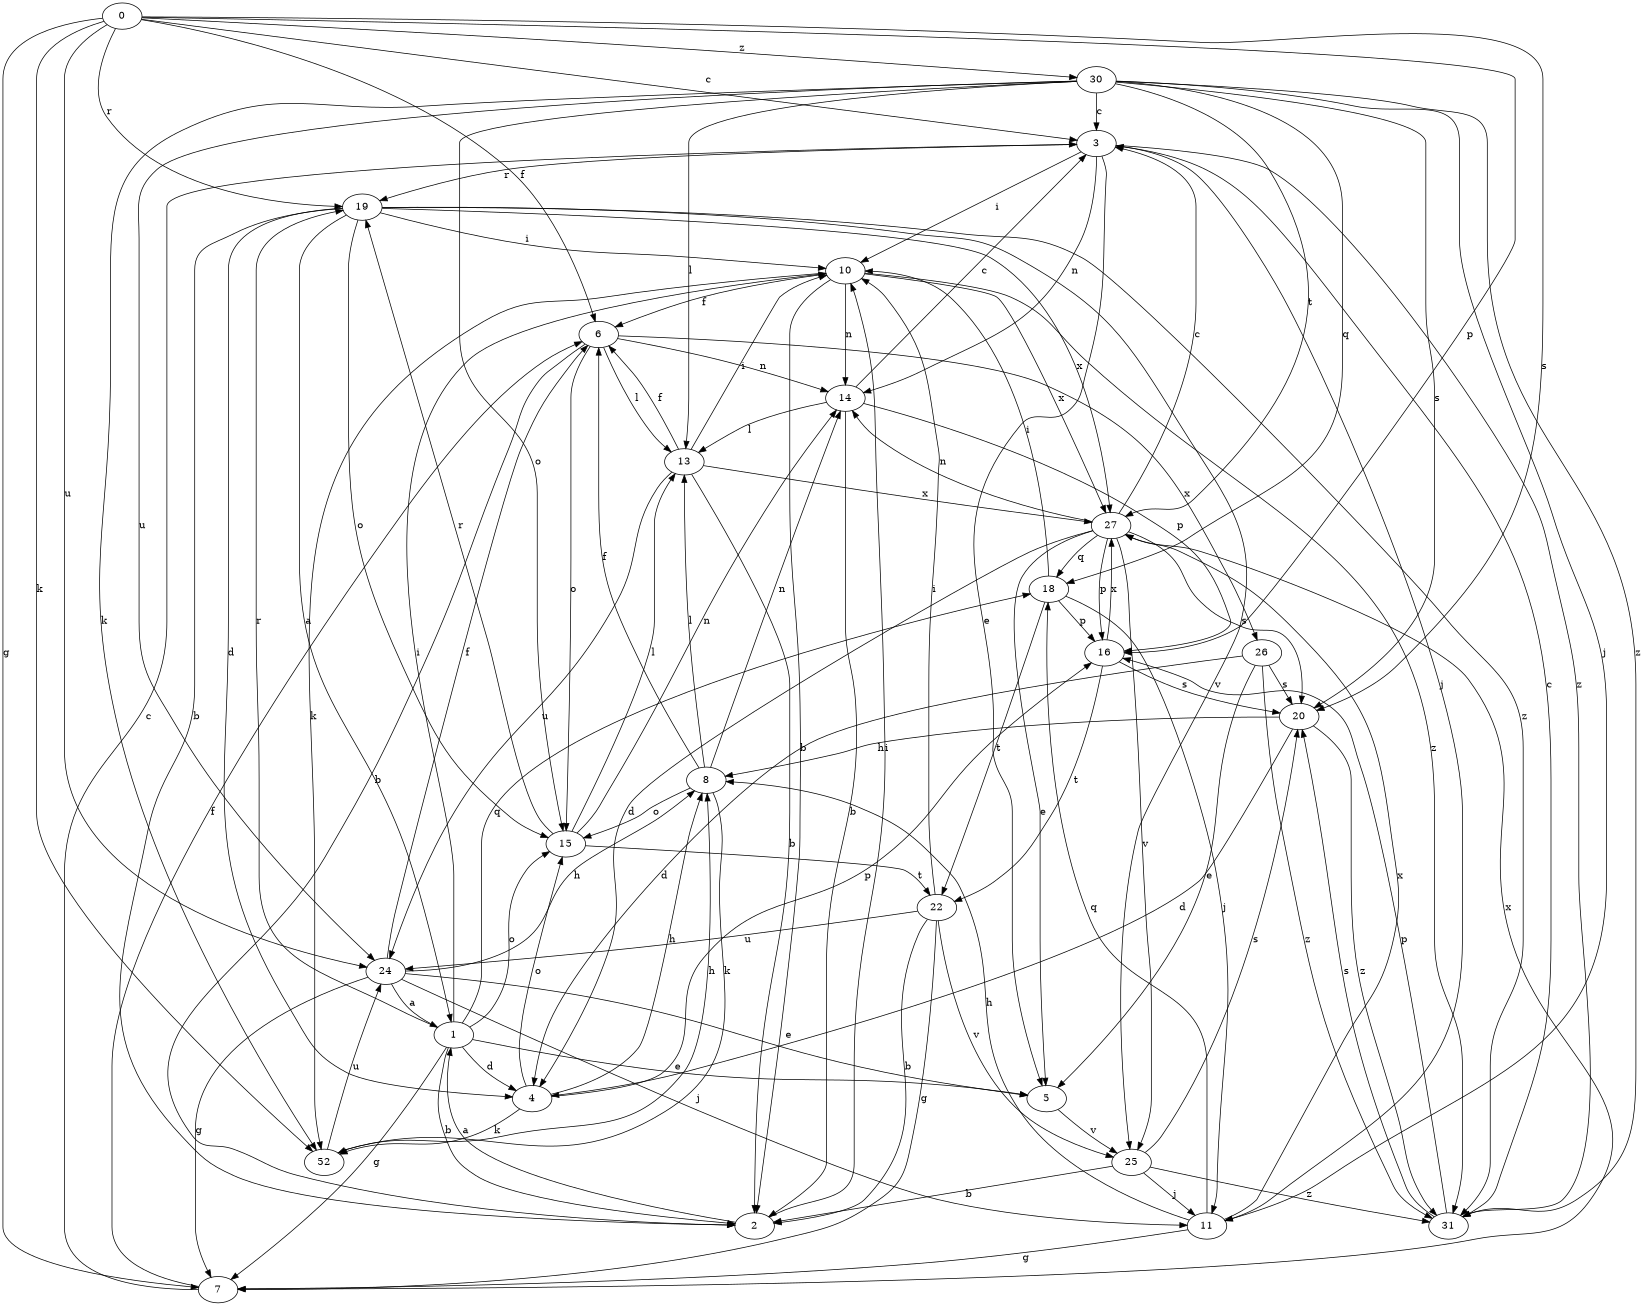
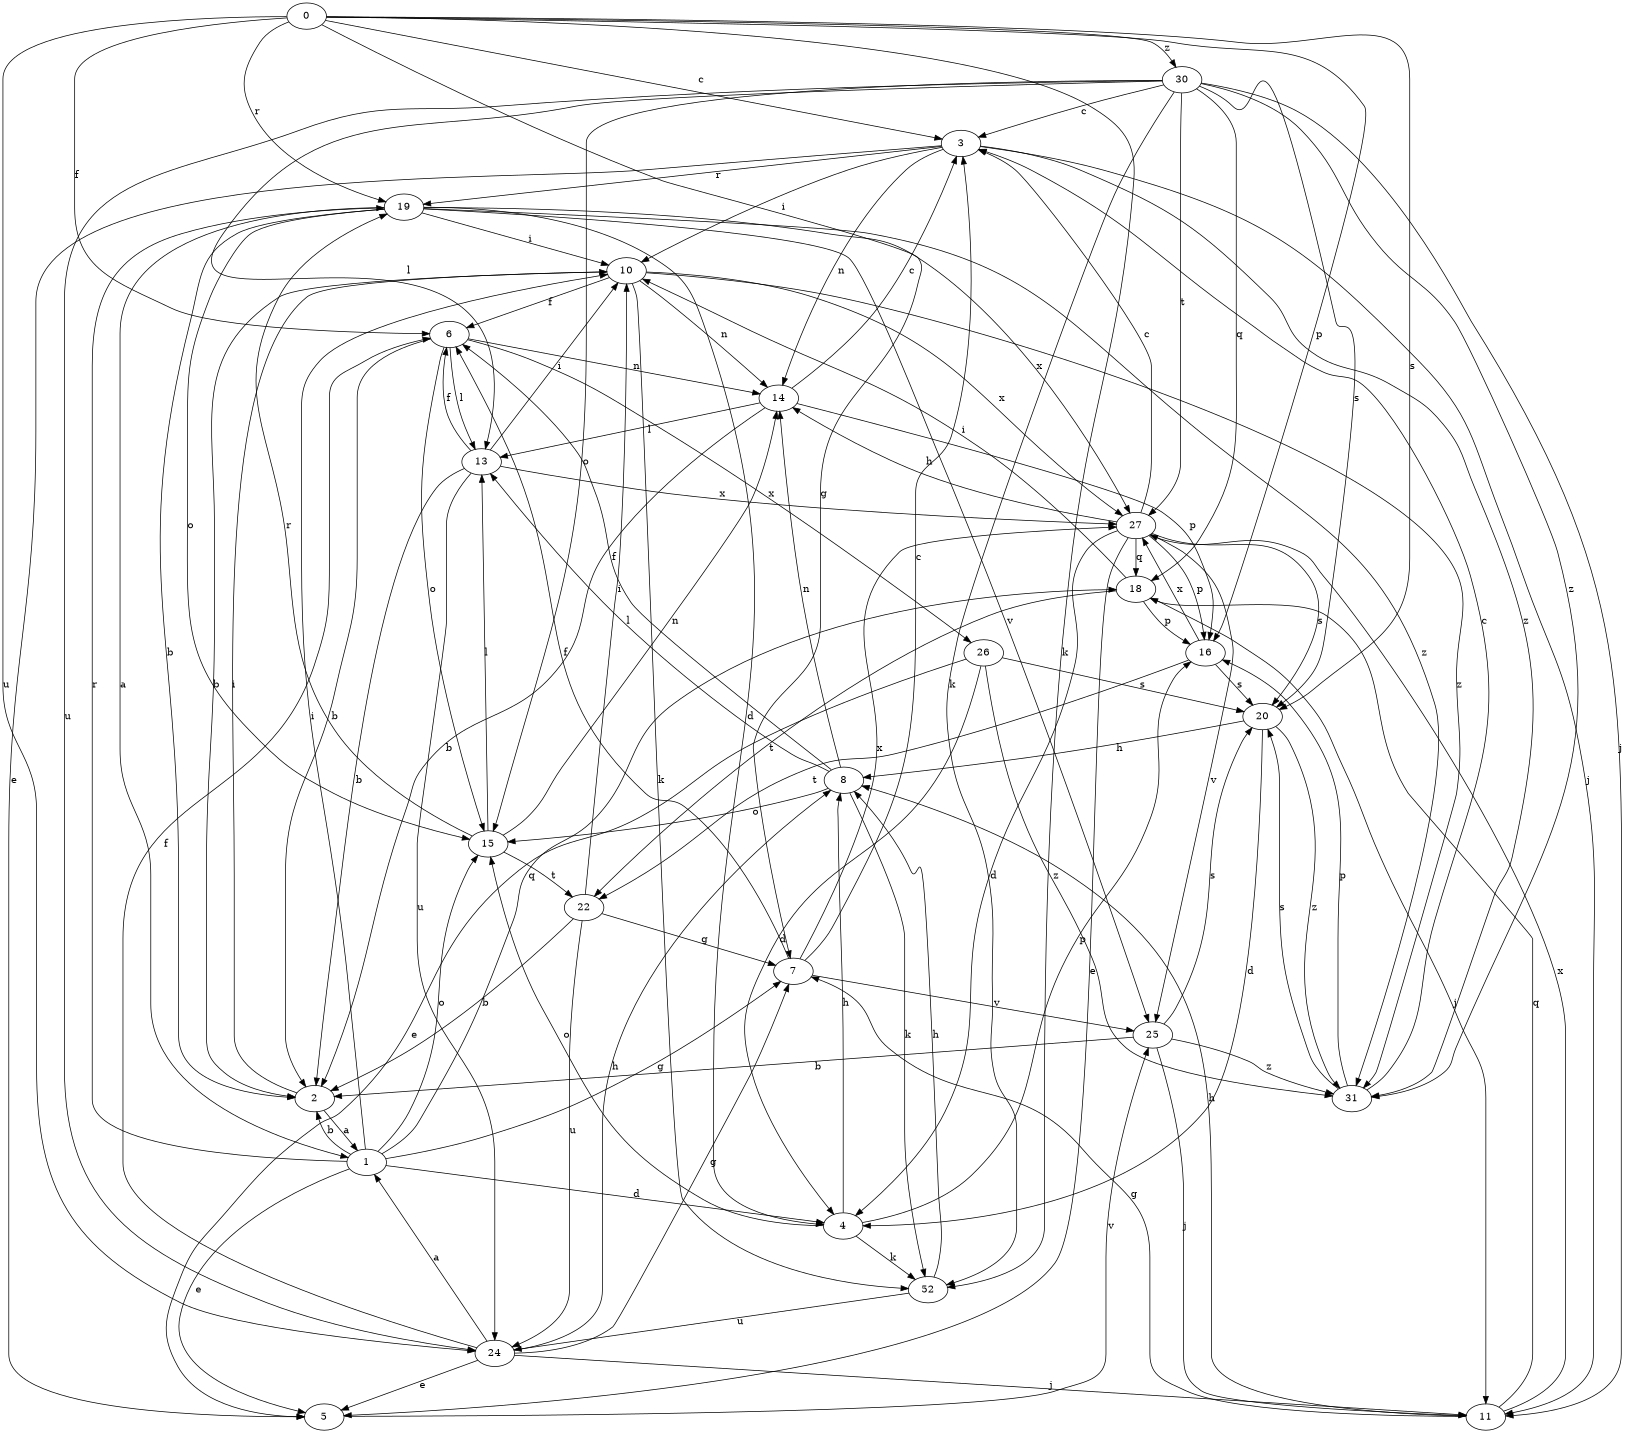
(943, 462) -> (930, 462)
(984, 1067) -> (962, 1001)
